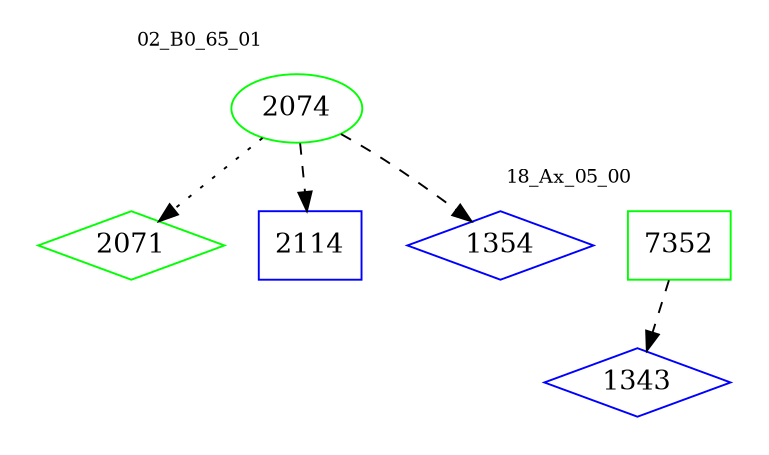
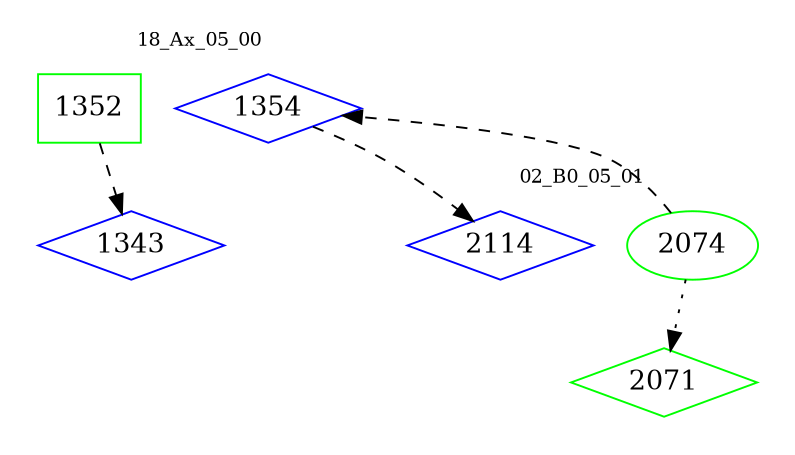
(200, 41) -> (582, 178)
(303, 168) -> (406, 173)
(310, 245) -> (500, 245)
(679, 245) -> (89, 108)
